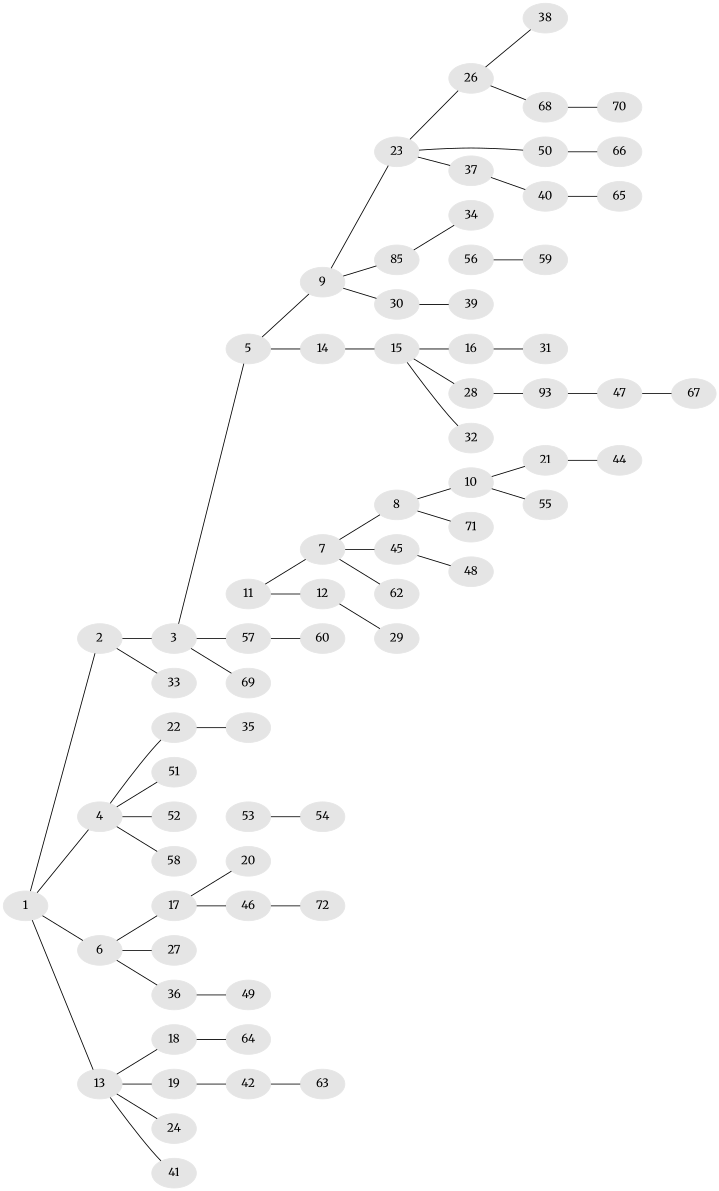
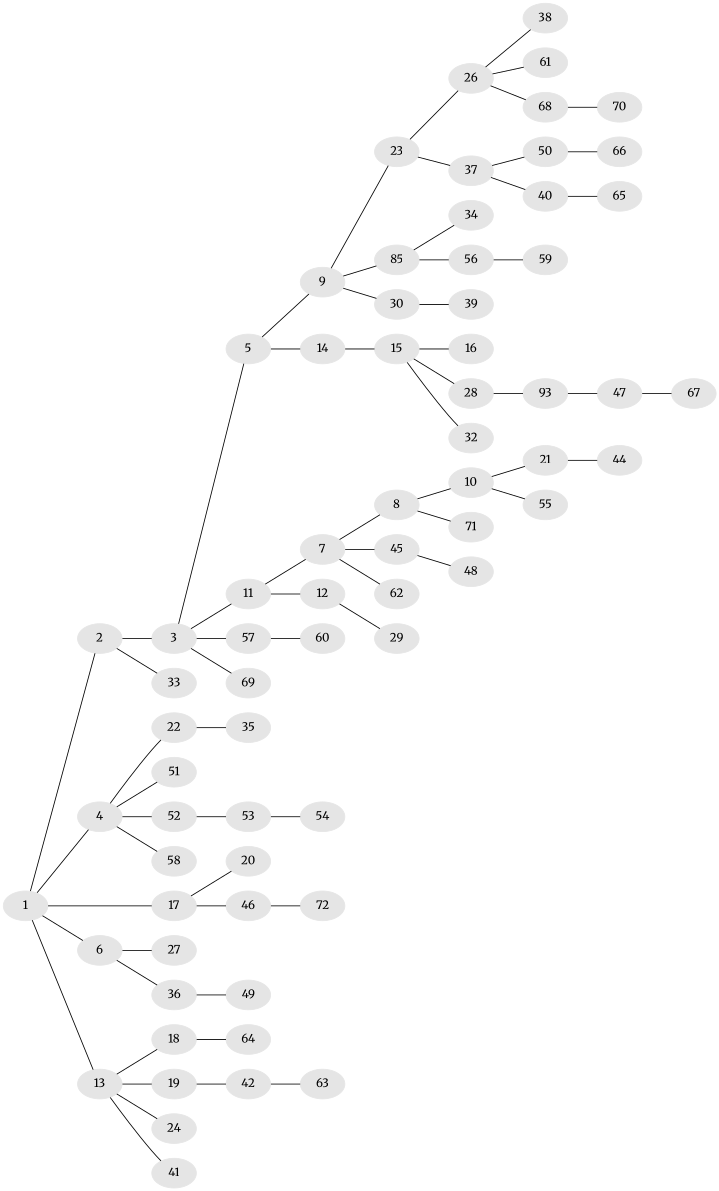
none -> (545, 63)
(471, 148) -> (508, 161)
none -> (434, 260)
(545, 349) -> none
none -> (211, 616)
none -> (211, 817)
(137, 928) -> (100, 906)
